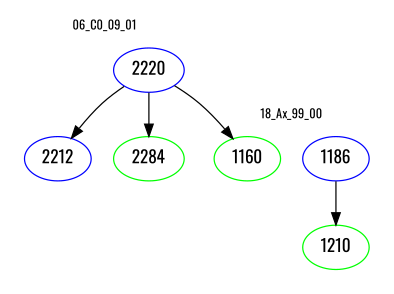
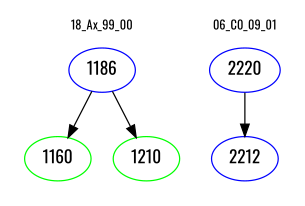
(212, 115) -> (83, 109)
(149, 159) -> none
